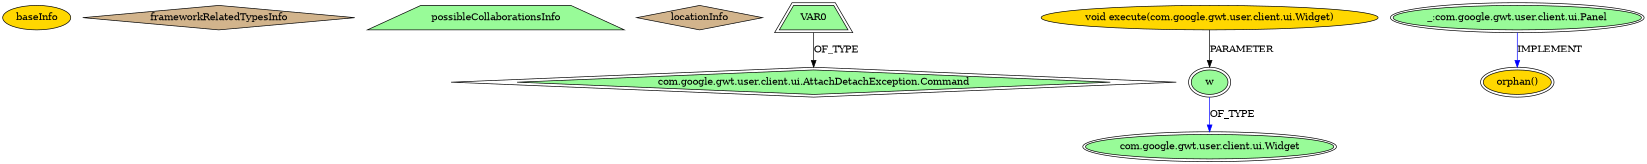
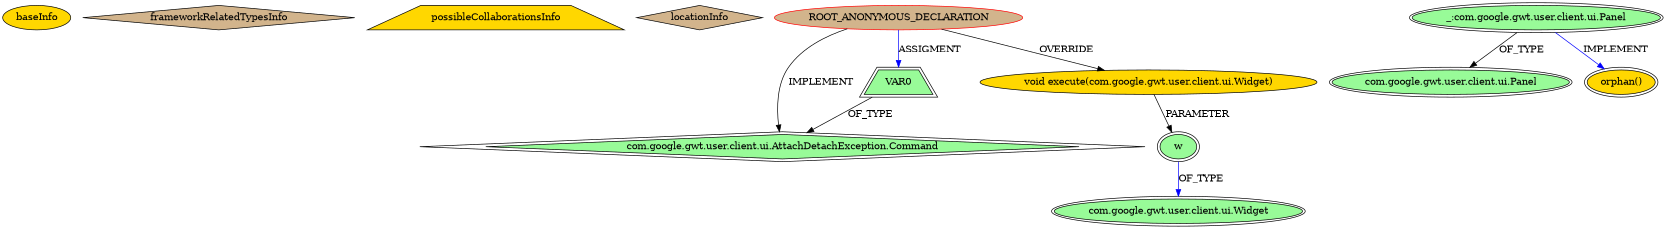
(496, 18) -> (496, 18)
none -> (899, 18)
none -> (1451, 82)
